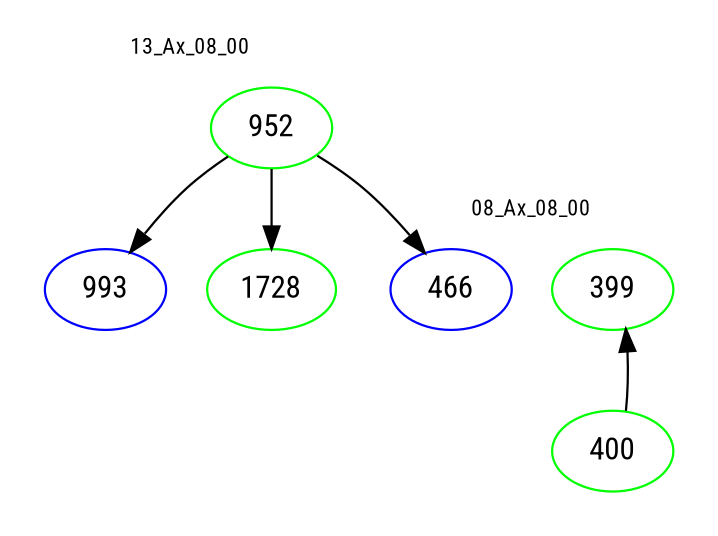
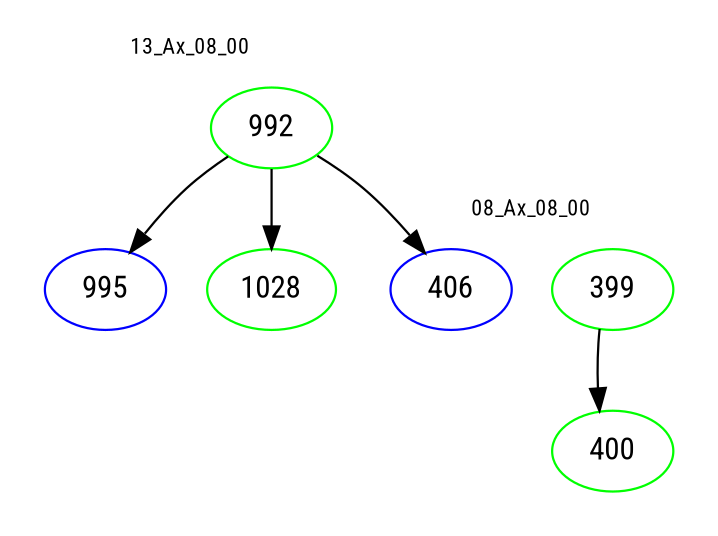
(272, 128) -> (272, 128)
(105, 290) -> (105, 290)
(272, 290) -> (272, 290)
(451, 290) -> (451, 290)
(628, 381) -> (598, 359)
